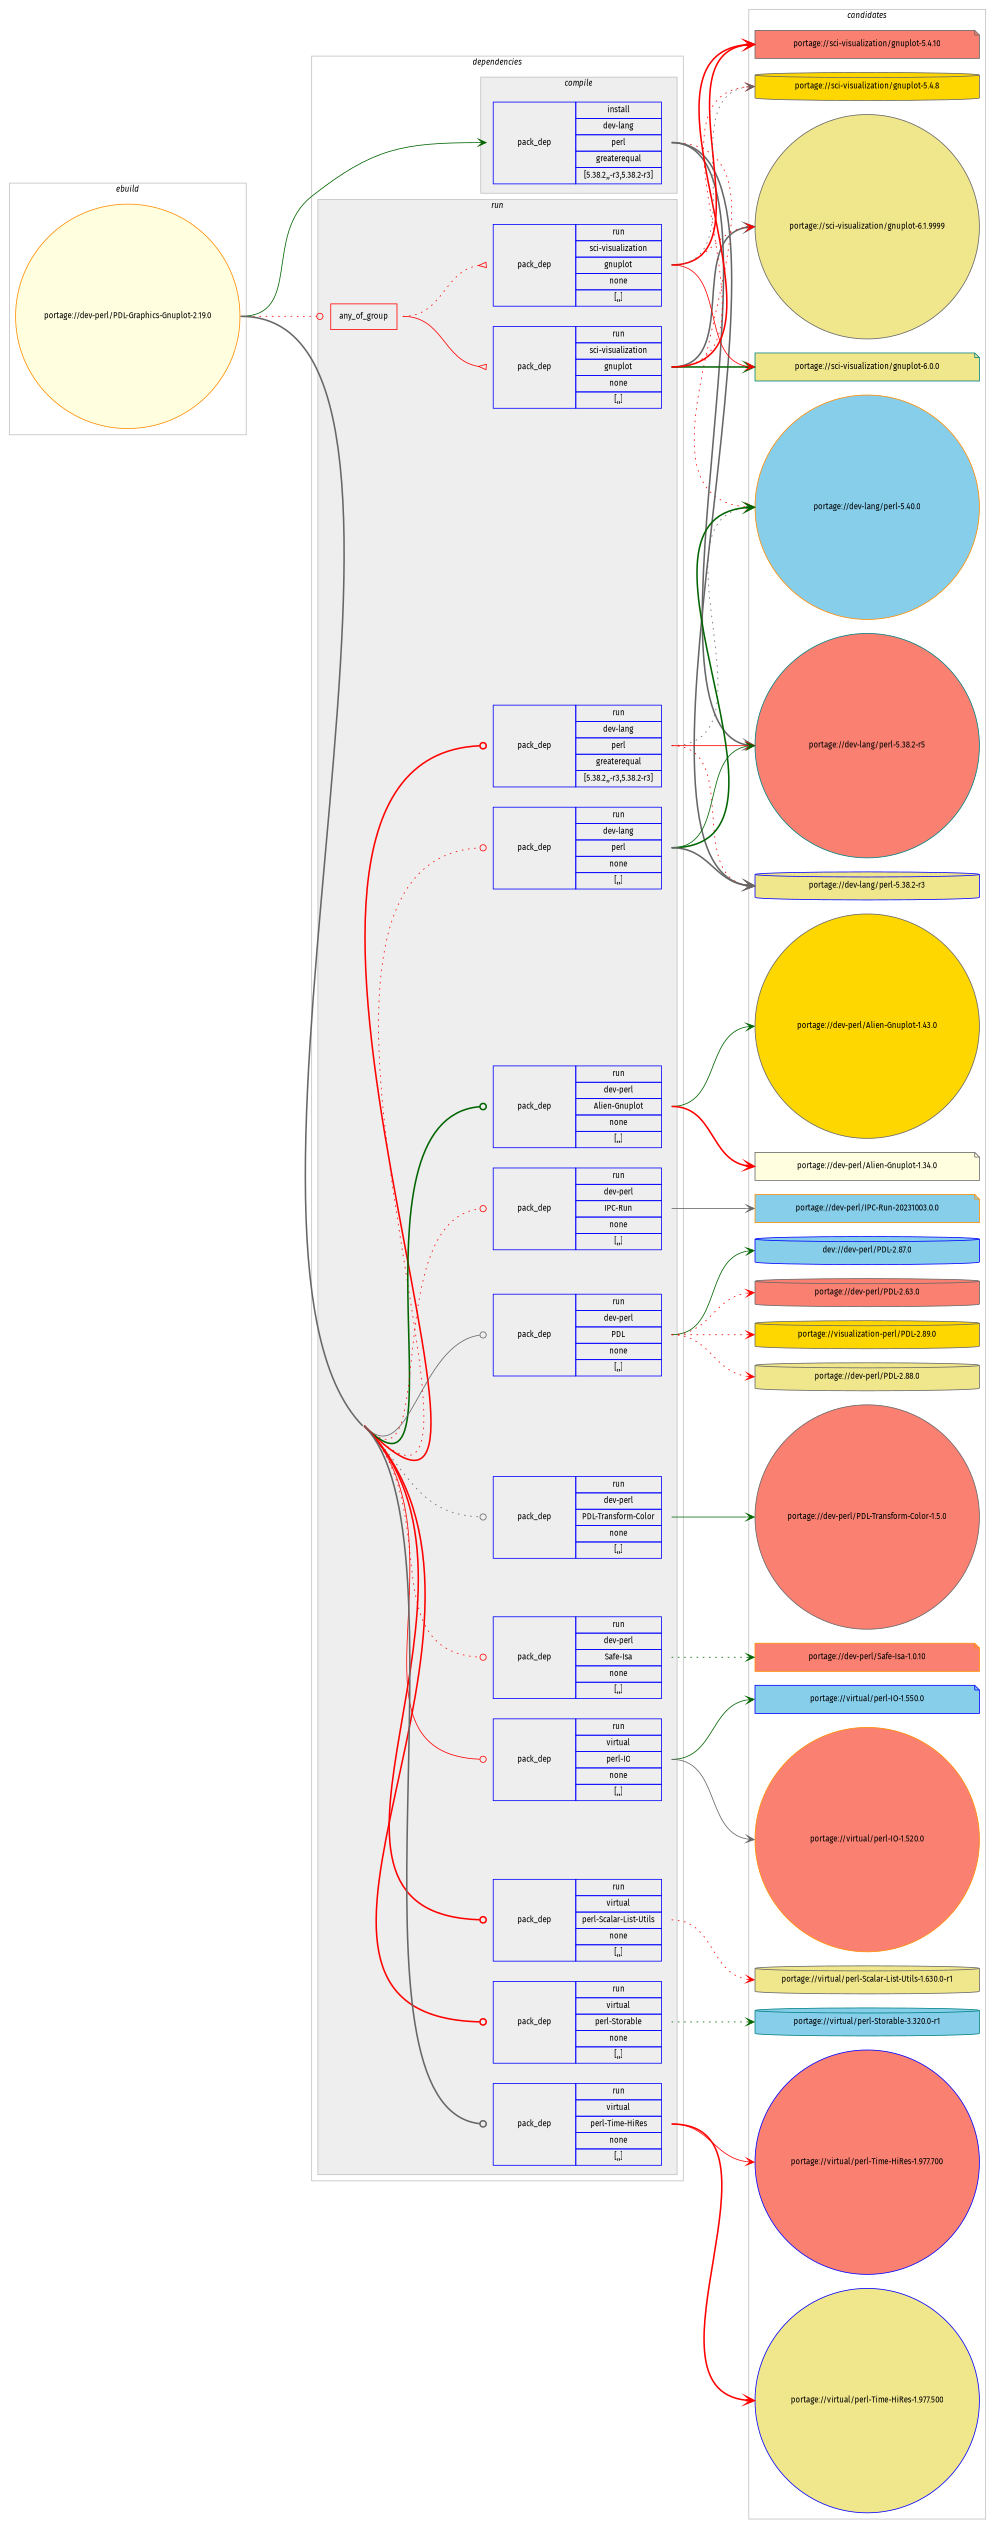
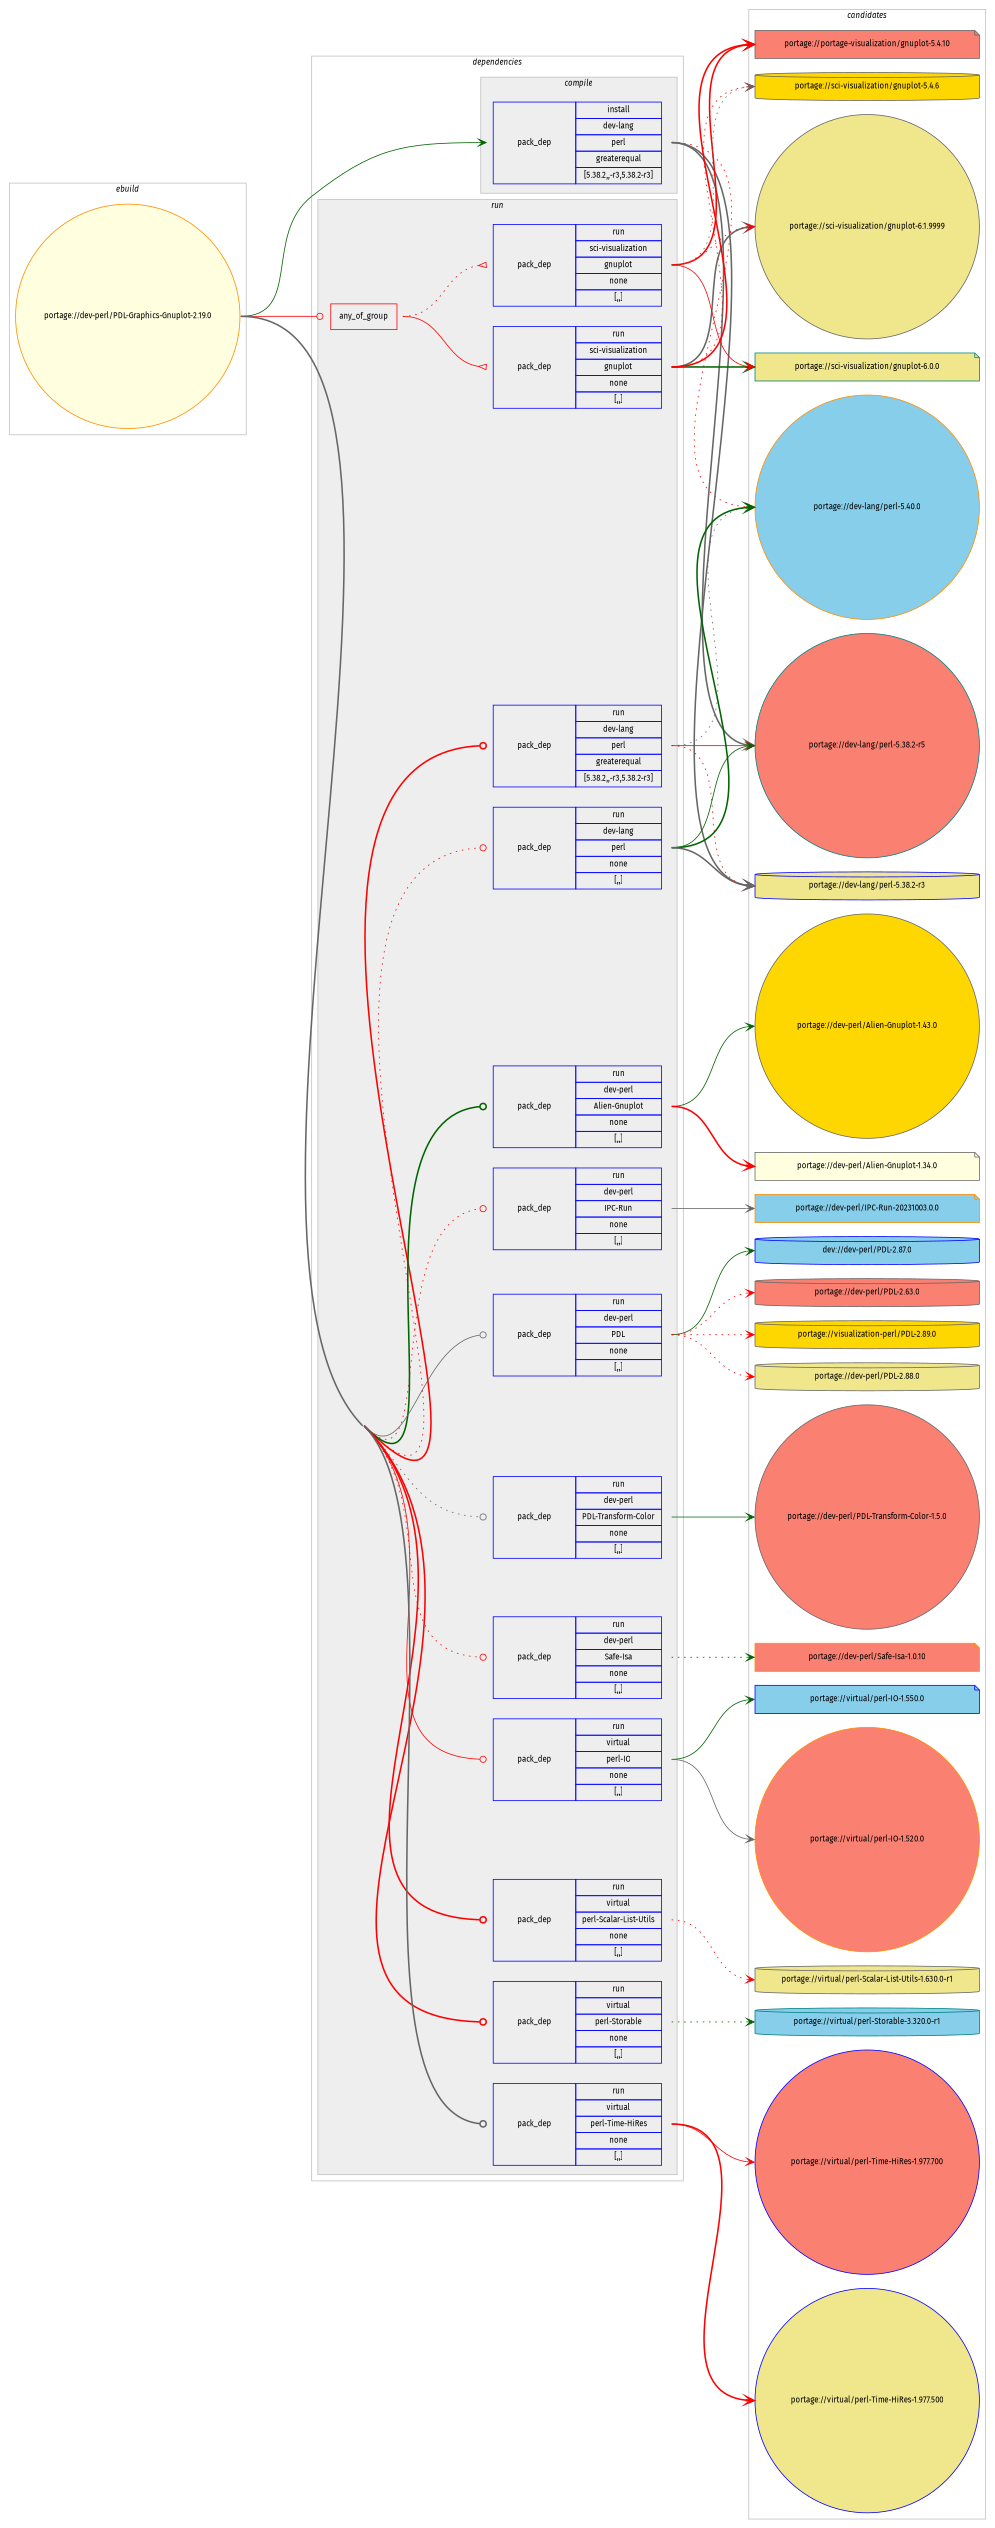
(867, 44) -> (867, 44)
(867, 86) -> (867, 86)
(279, 316) -> (279, 316)
